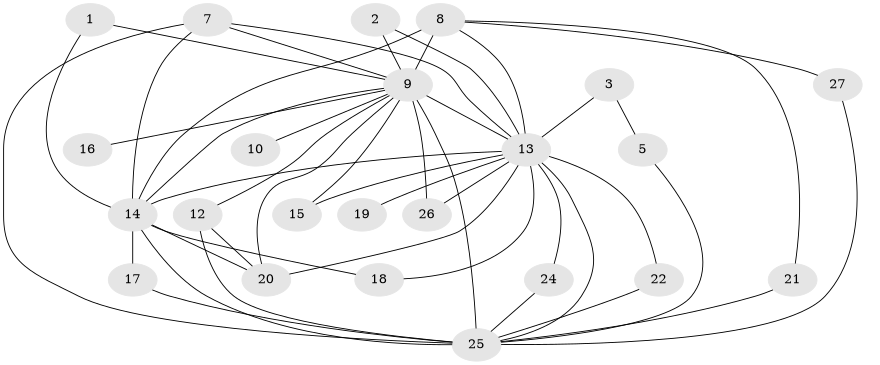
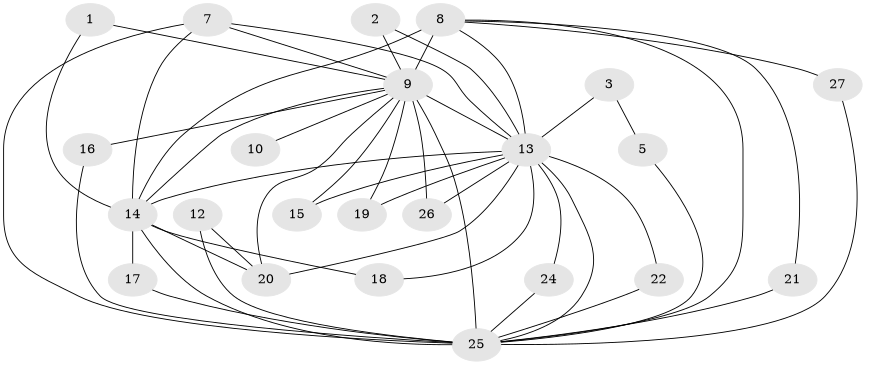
(305, 153) -> (391, 152)
none -> (743, 168)
none -> (111, 301)
